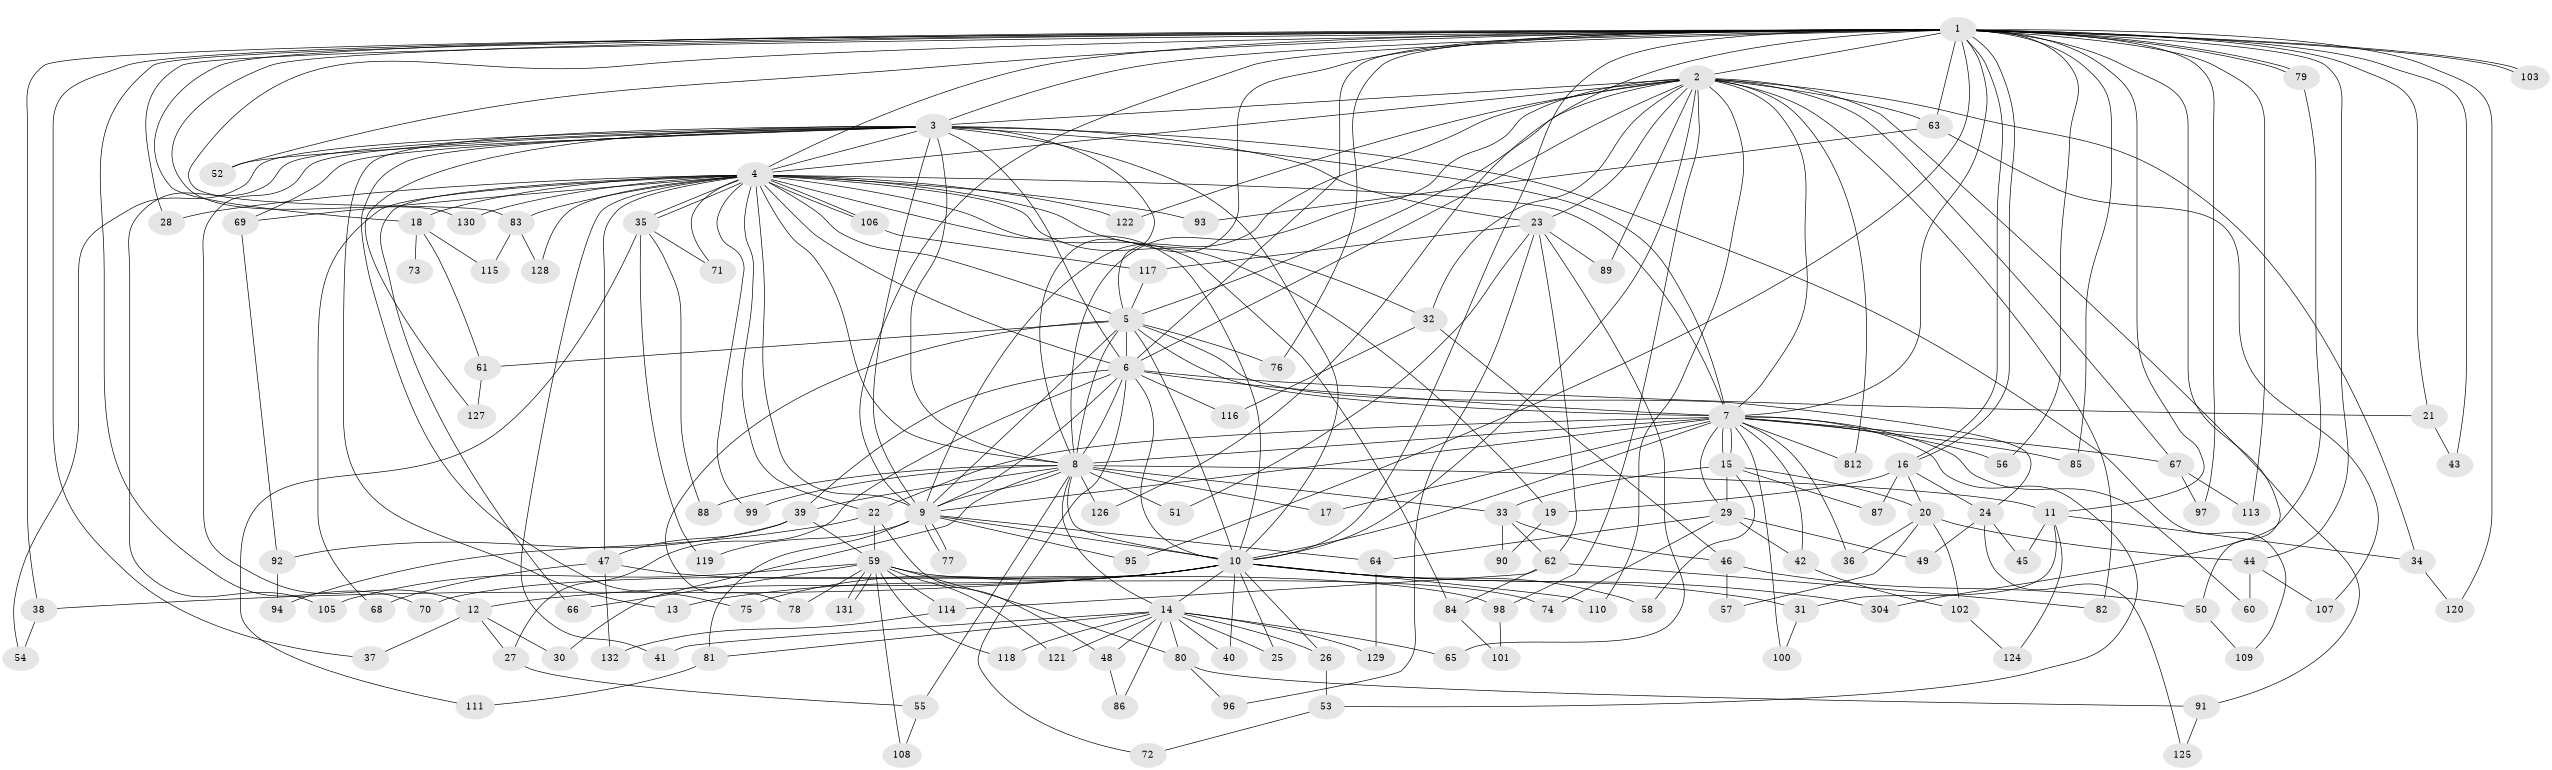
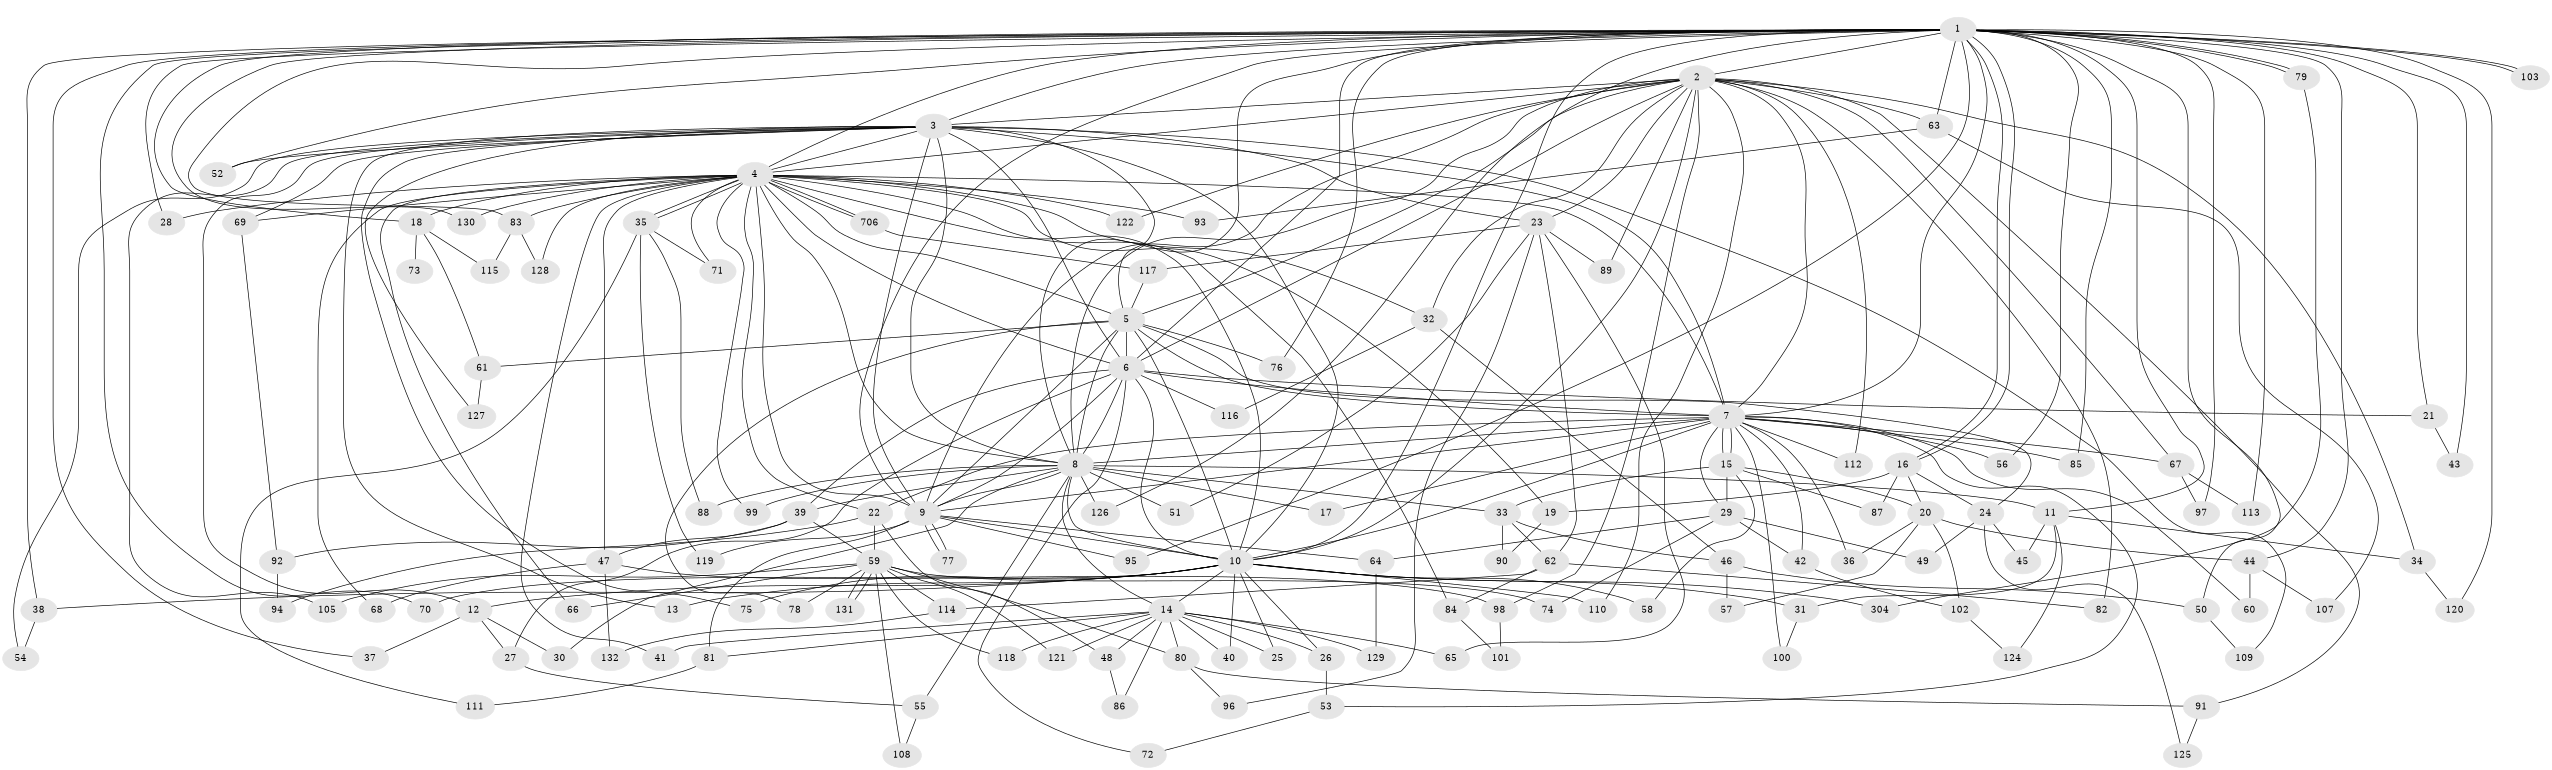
(870, 223) -> (870, 223)
(1853, 465) -> (1853, 465)
